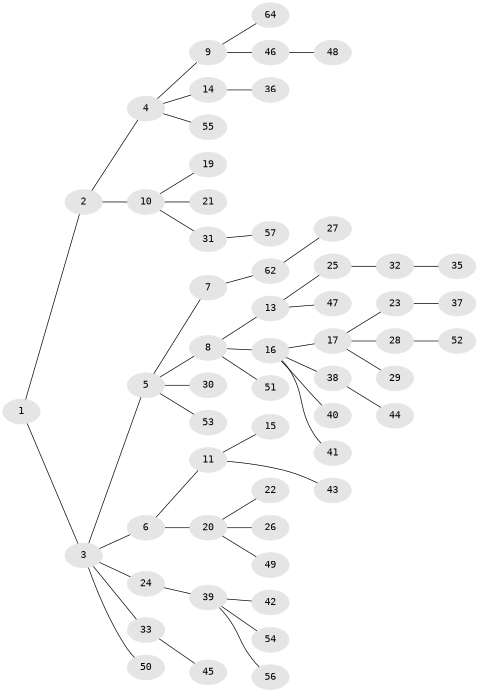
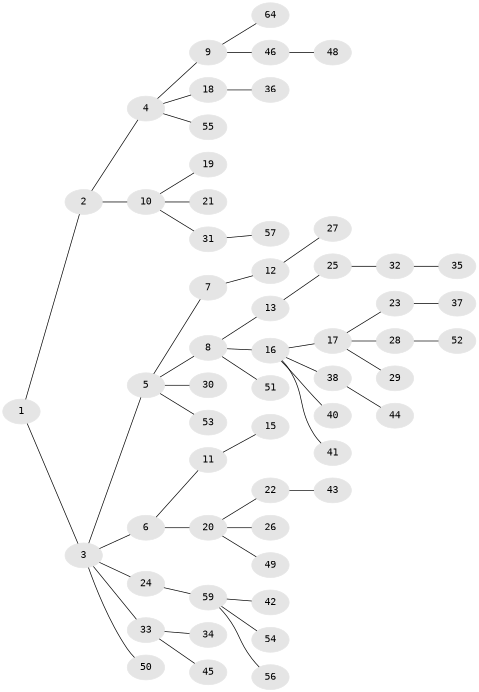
(208, 90) -> (208, 90)
(270, 271) -> (270, 271)
(333, 304) -> none
(273, 468) -> (302, 490)
(208, 598) -> (208, 598)
none -> (208, 635)
